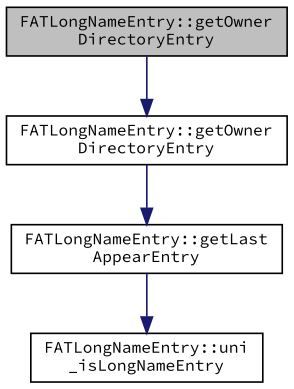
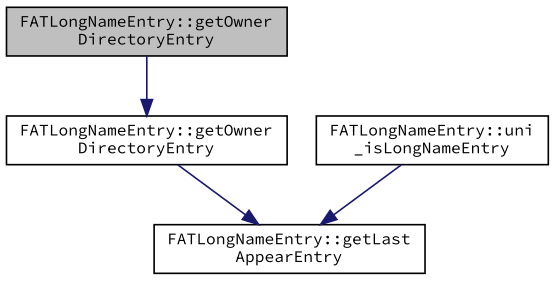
(147, 295) -> (367, 190)
